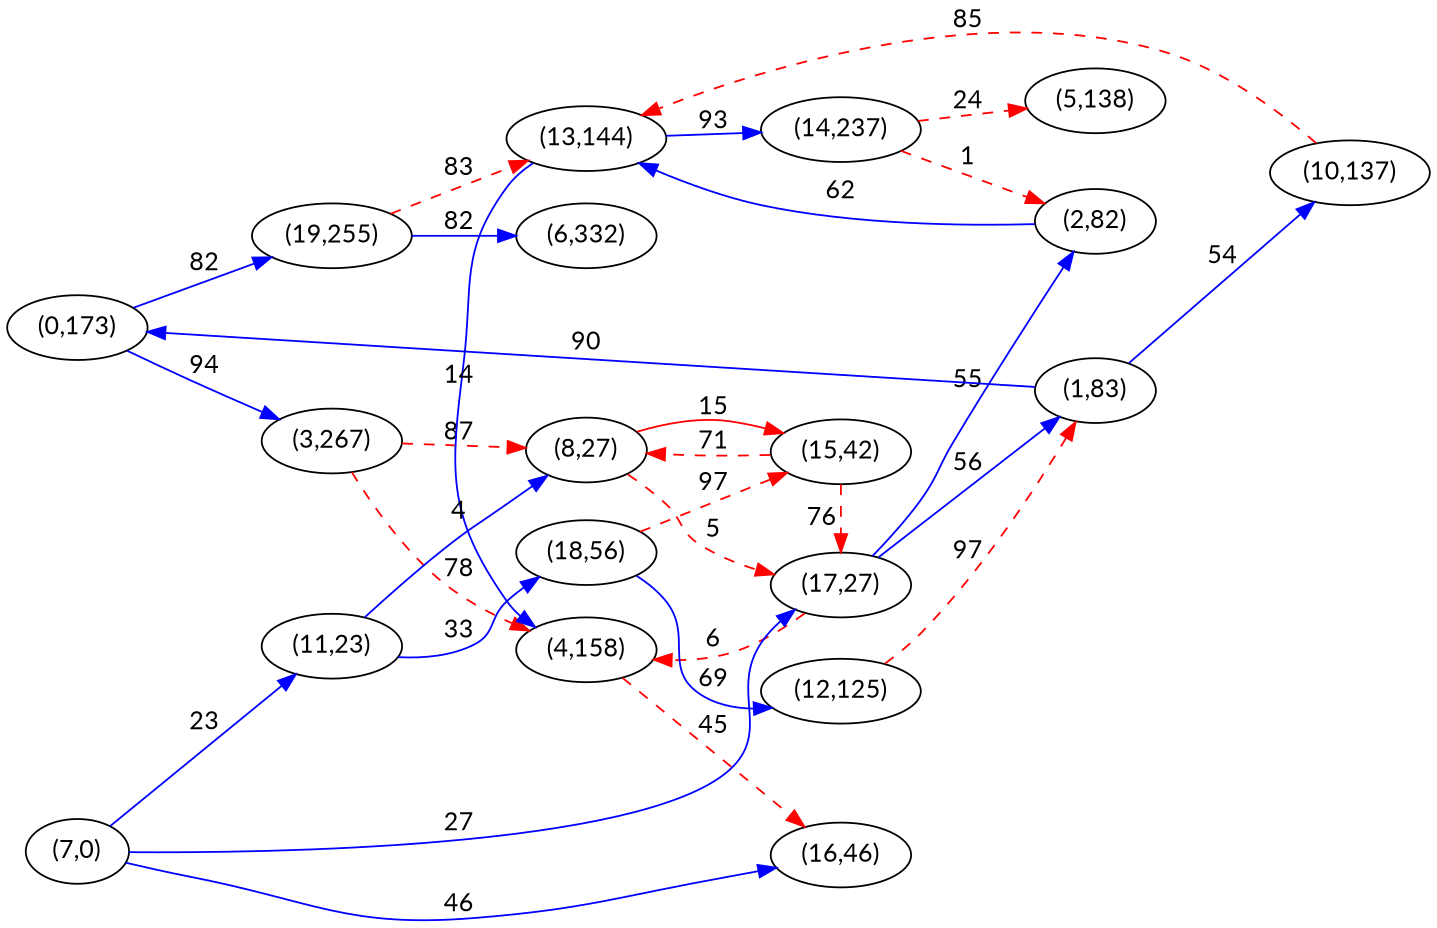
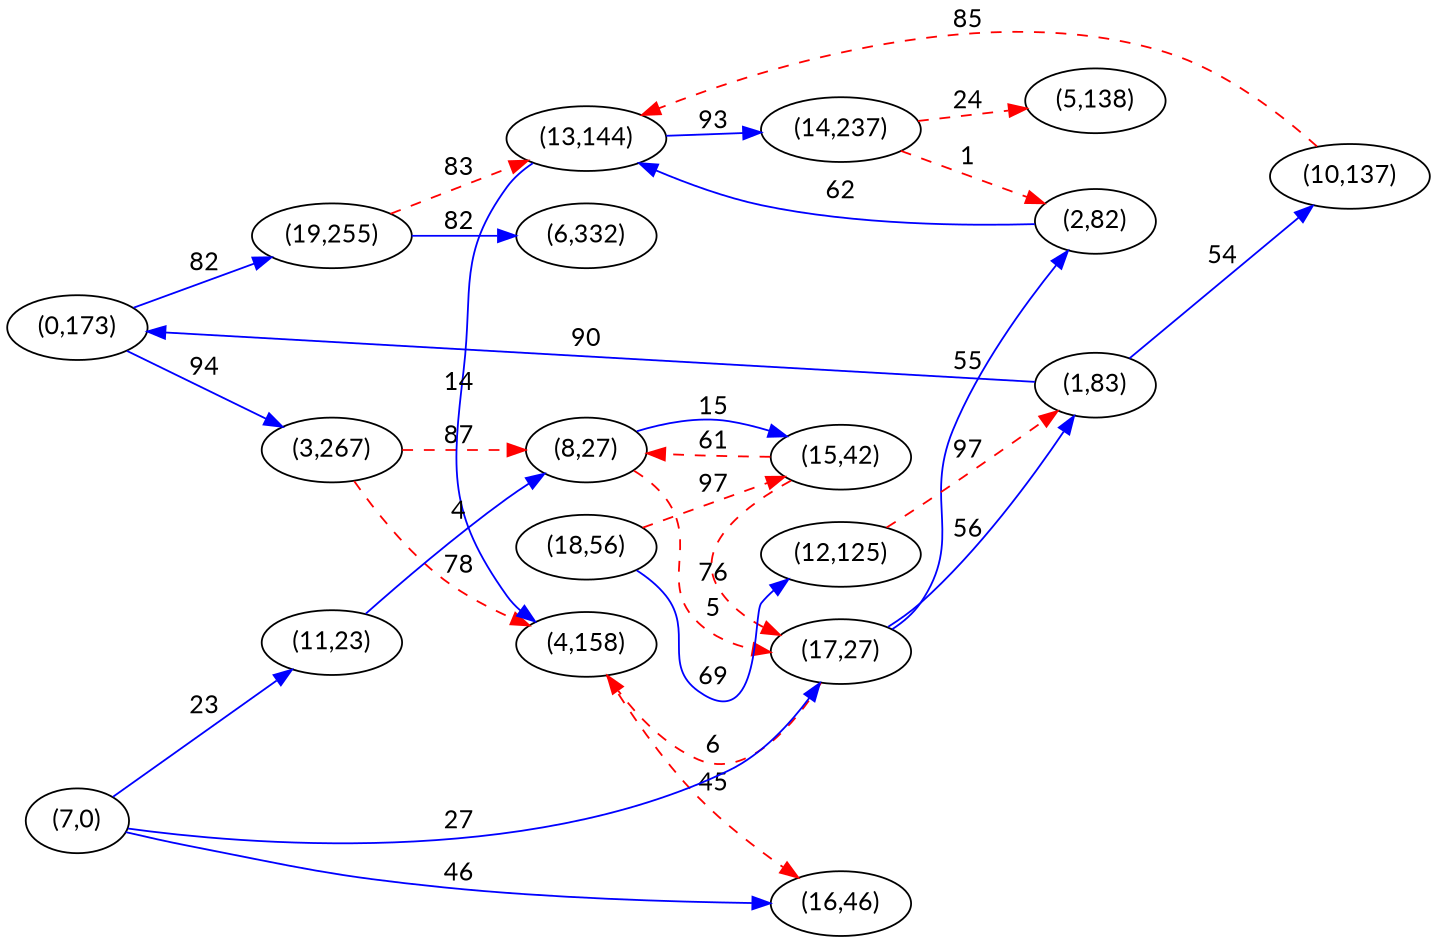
(701, 420) -> (703, 420)
(714, 442) -> (714, 442)
(474, 645) -> none
